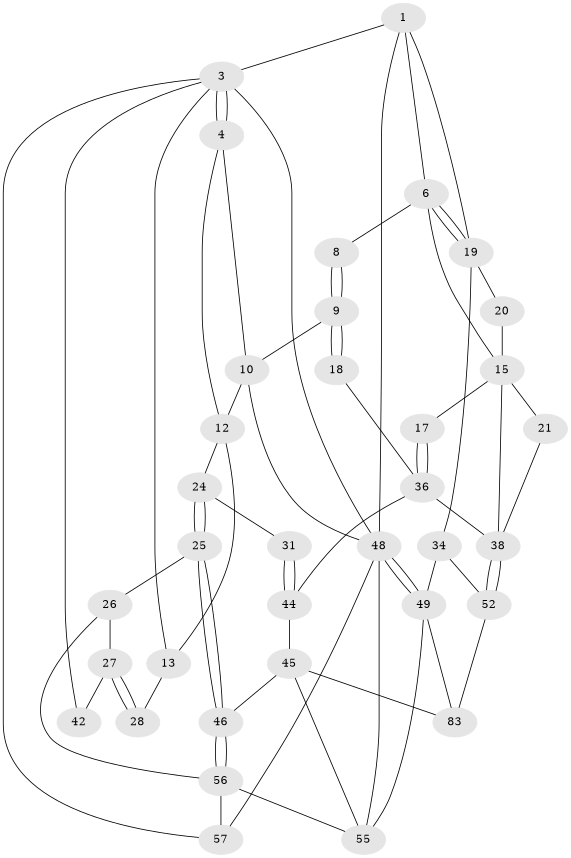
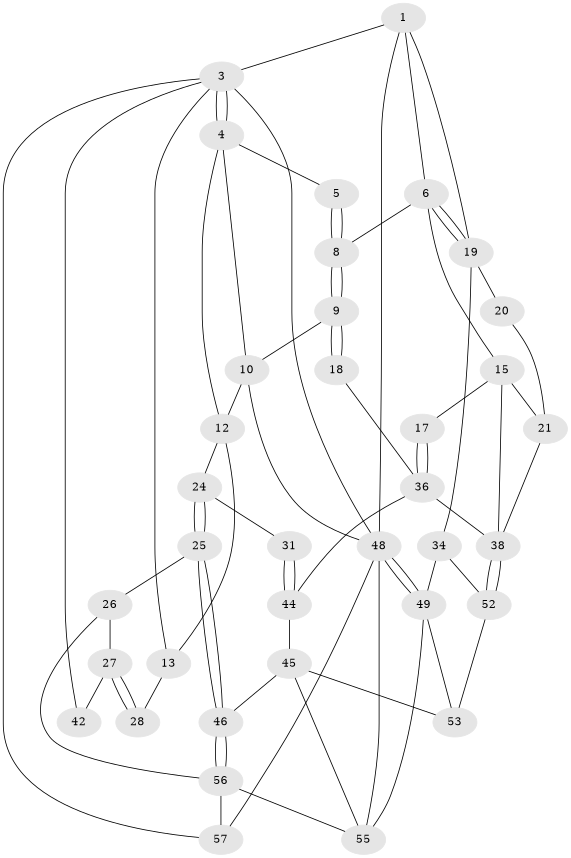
none -> (337, 194)
(502, 341) -> (536, 367)
(455, 722) -> (455, 722)
